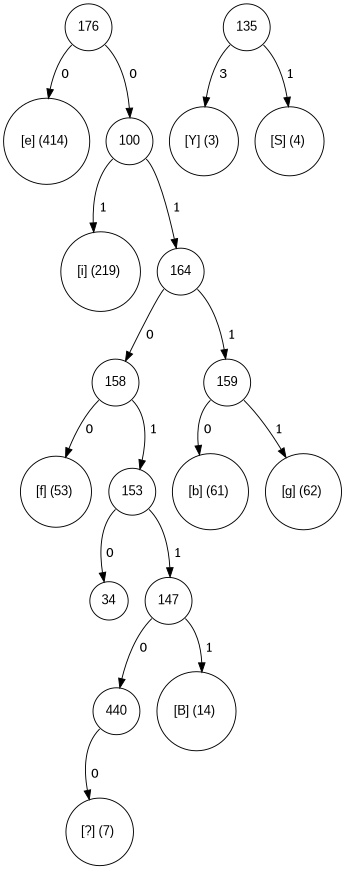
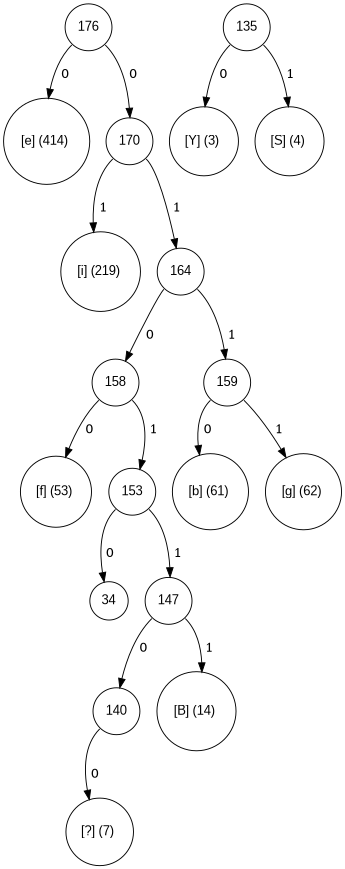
(222, 75) -> (222, 75)
(129, 141) -> (129, 141)
(116, 711) -> (116, 711)
